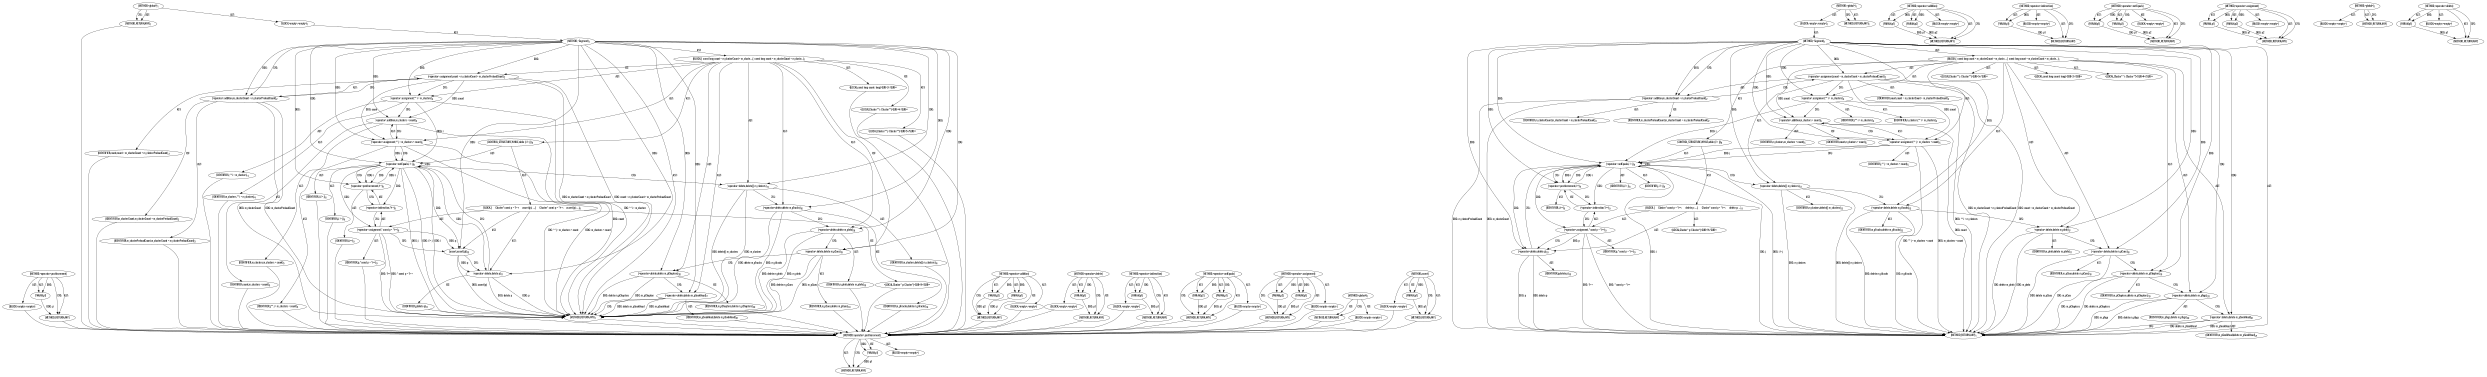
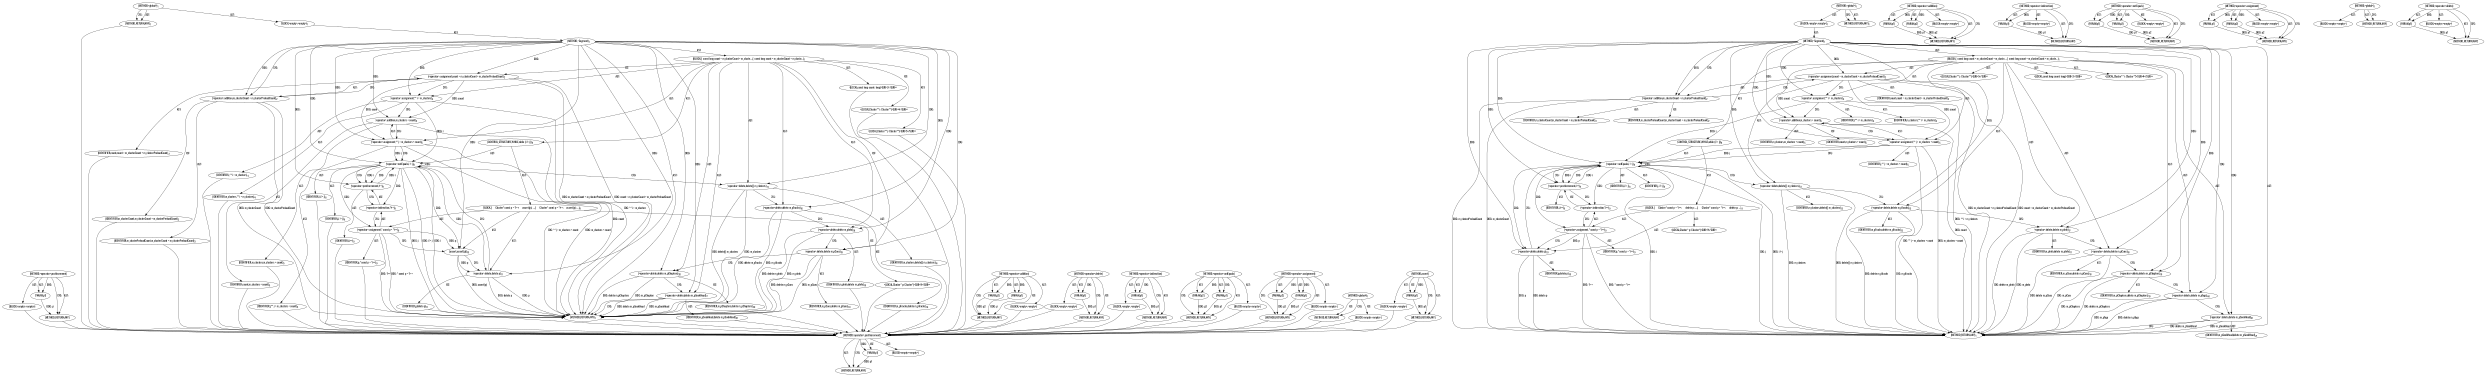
(2209, 296) -> (2209, 296)
(2169, 318) -> none
